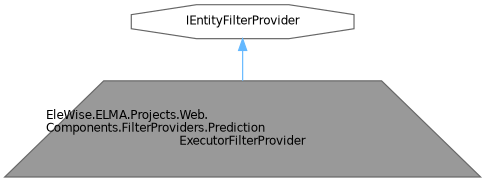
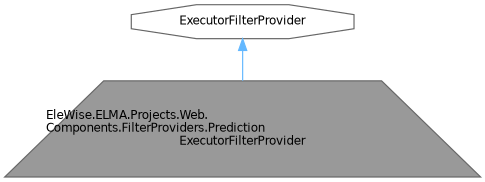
(243, 22) -> (243, 22)
